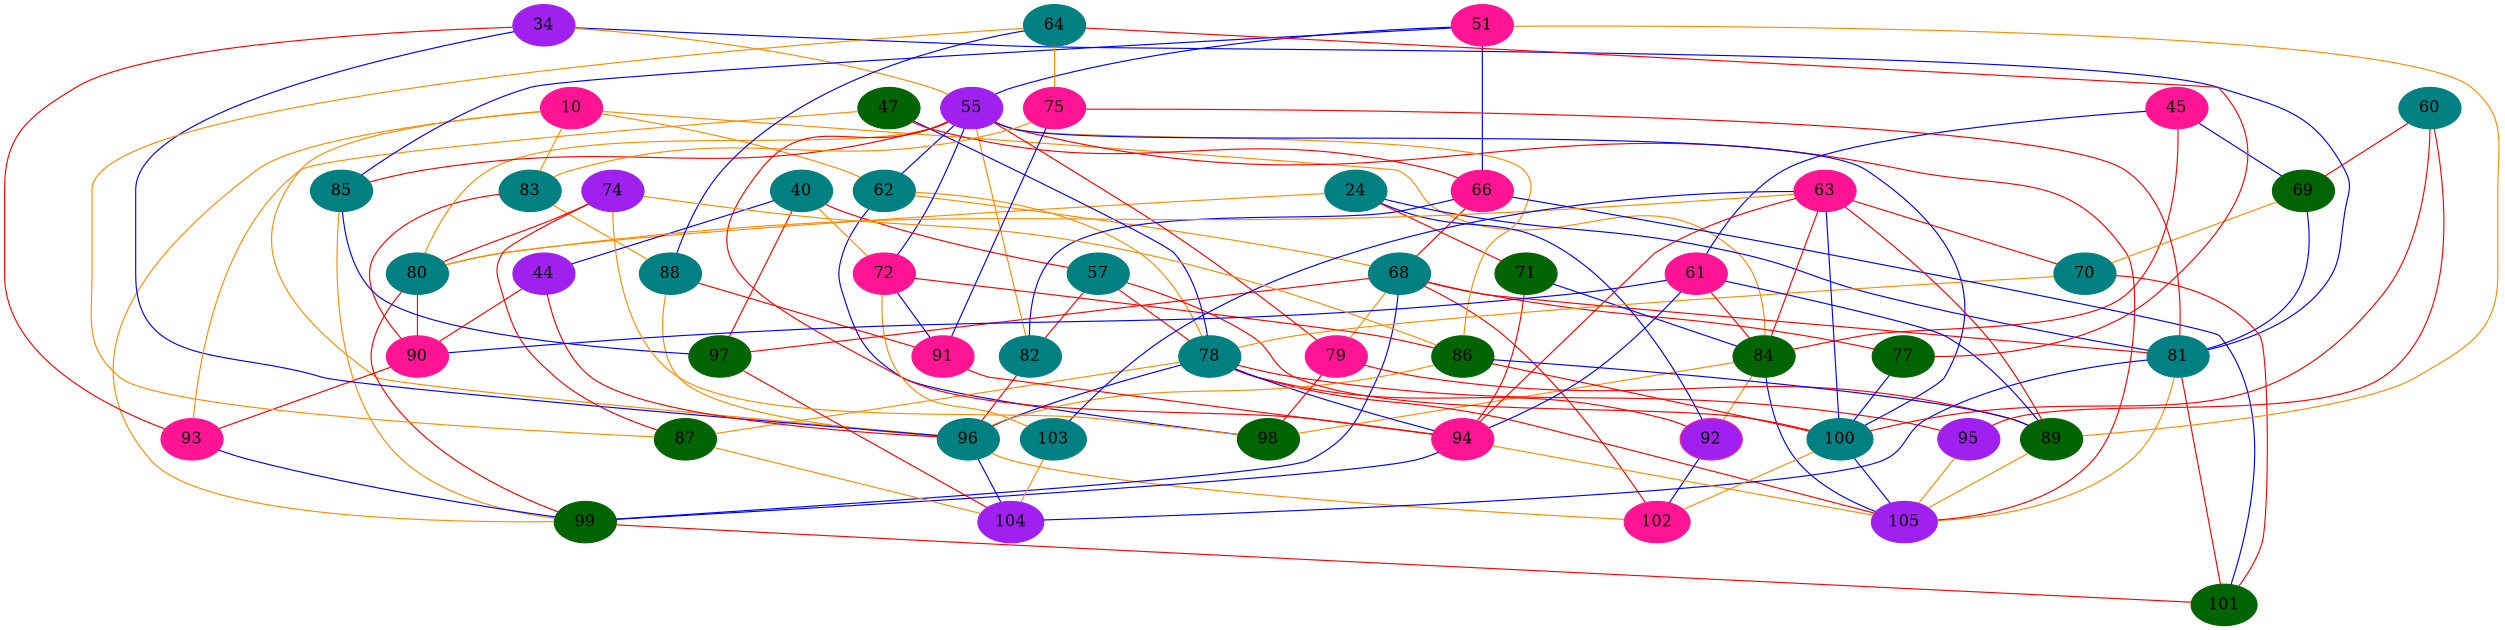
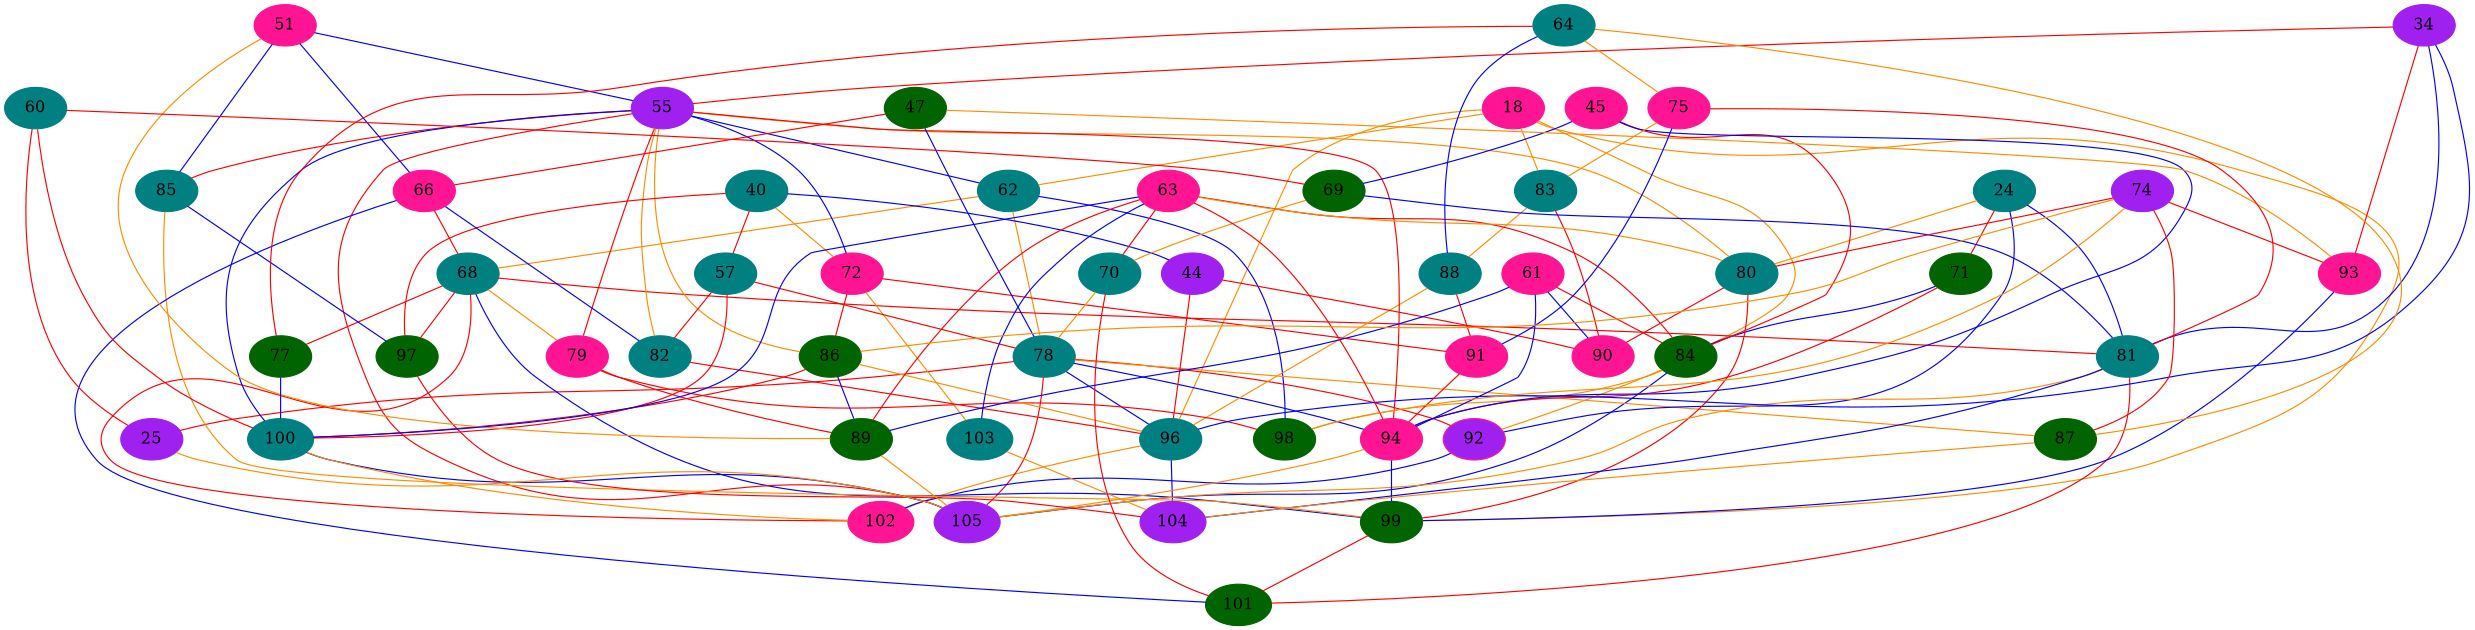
(792, 55) -> (1542, 53)
(572, 108) -> (1513, 108)
(1894, 140) -> (2108, 273)
(914, 315) -> (1094, 306)
(305, 398) -> (2246, 232)
(1969, 439) -> (152, 439)
